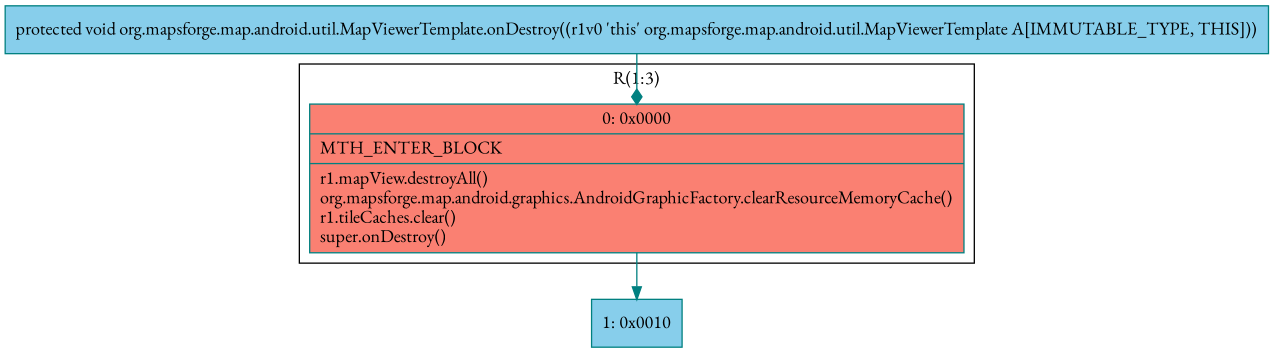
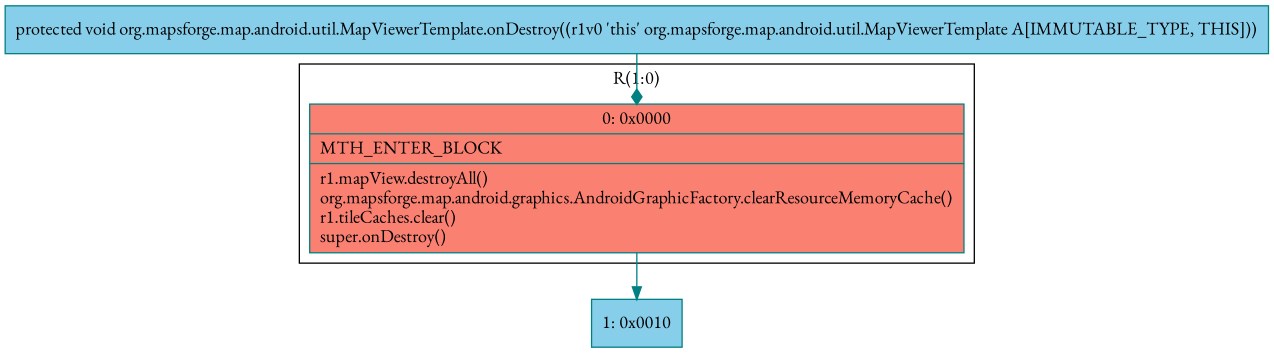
(637, 79) -> (637, 79)
